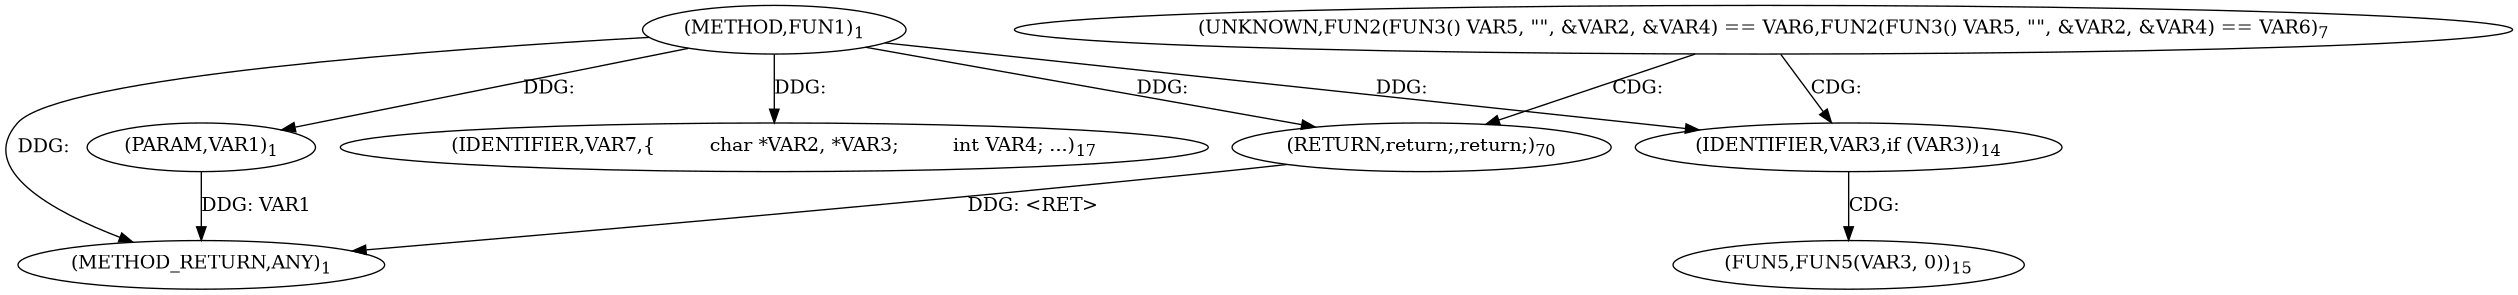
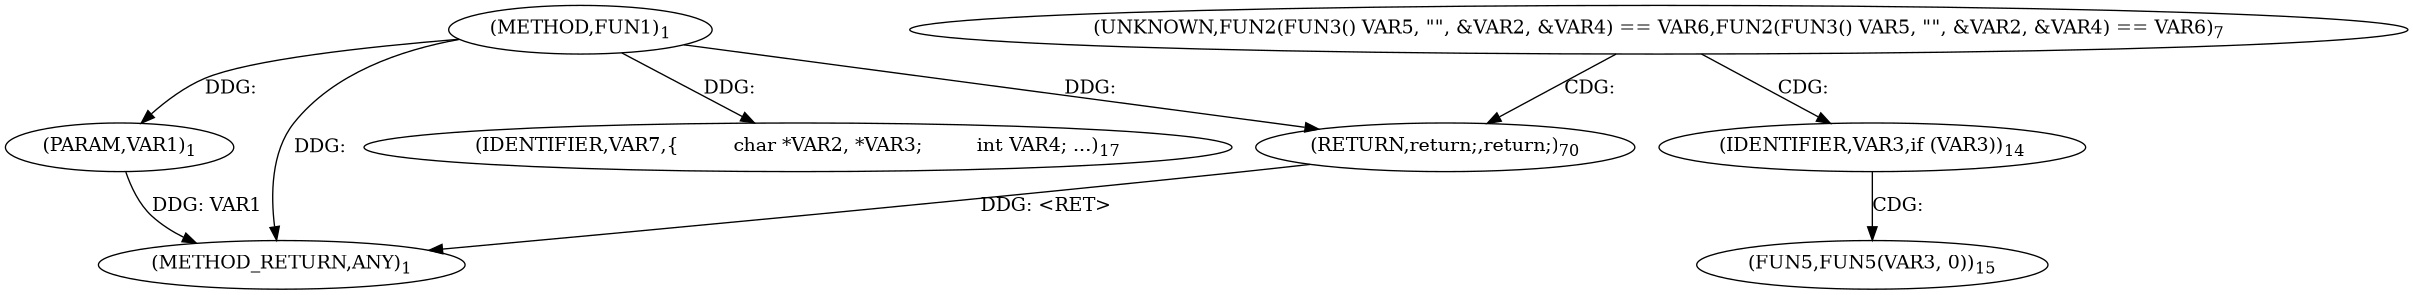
(1285, 86) -> none
